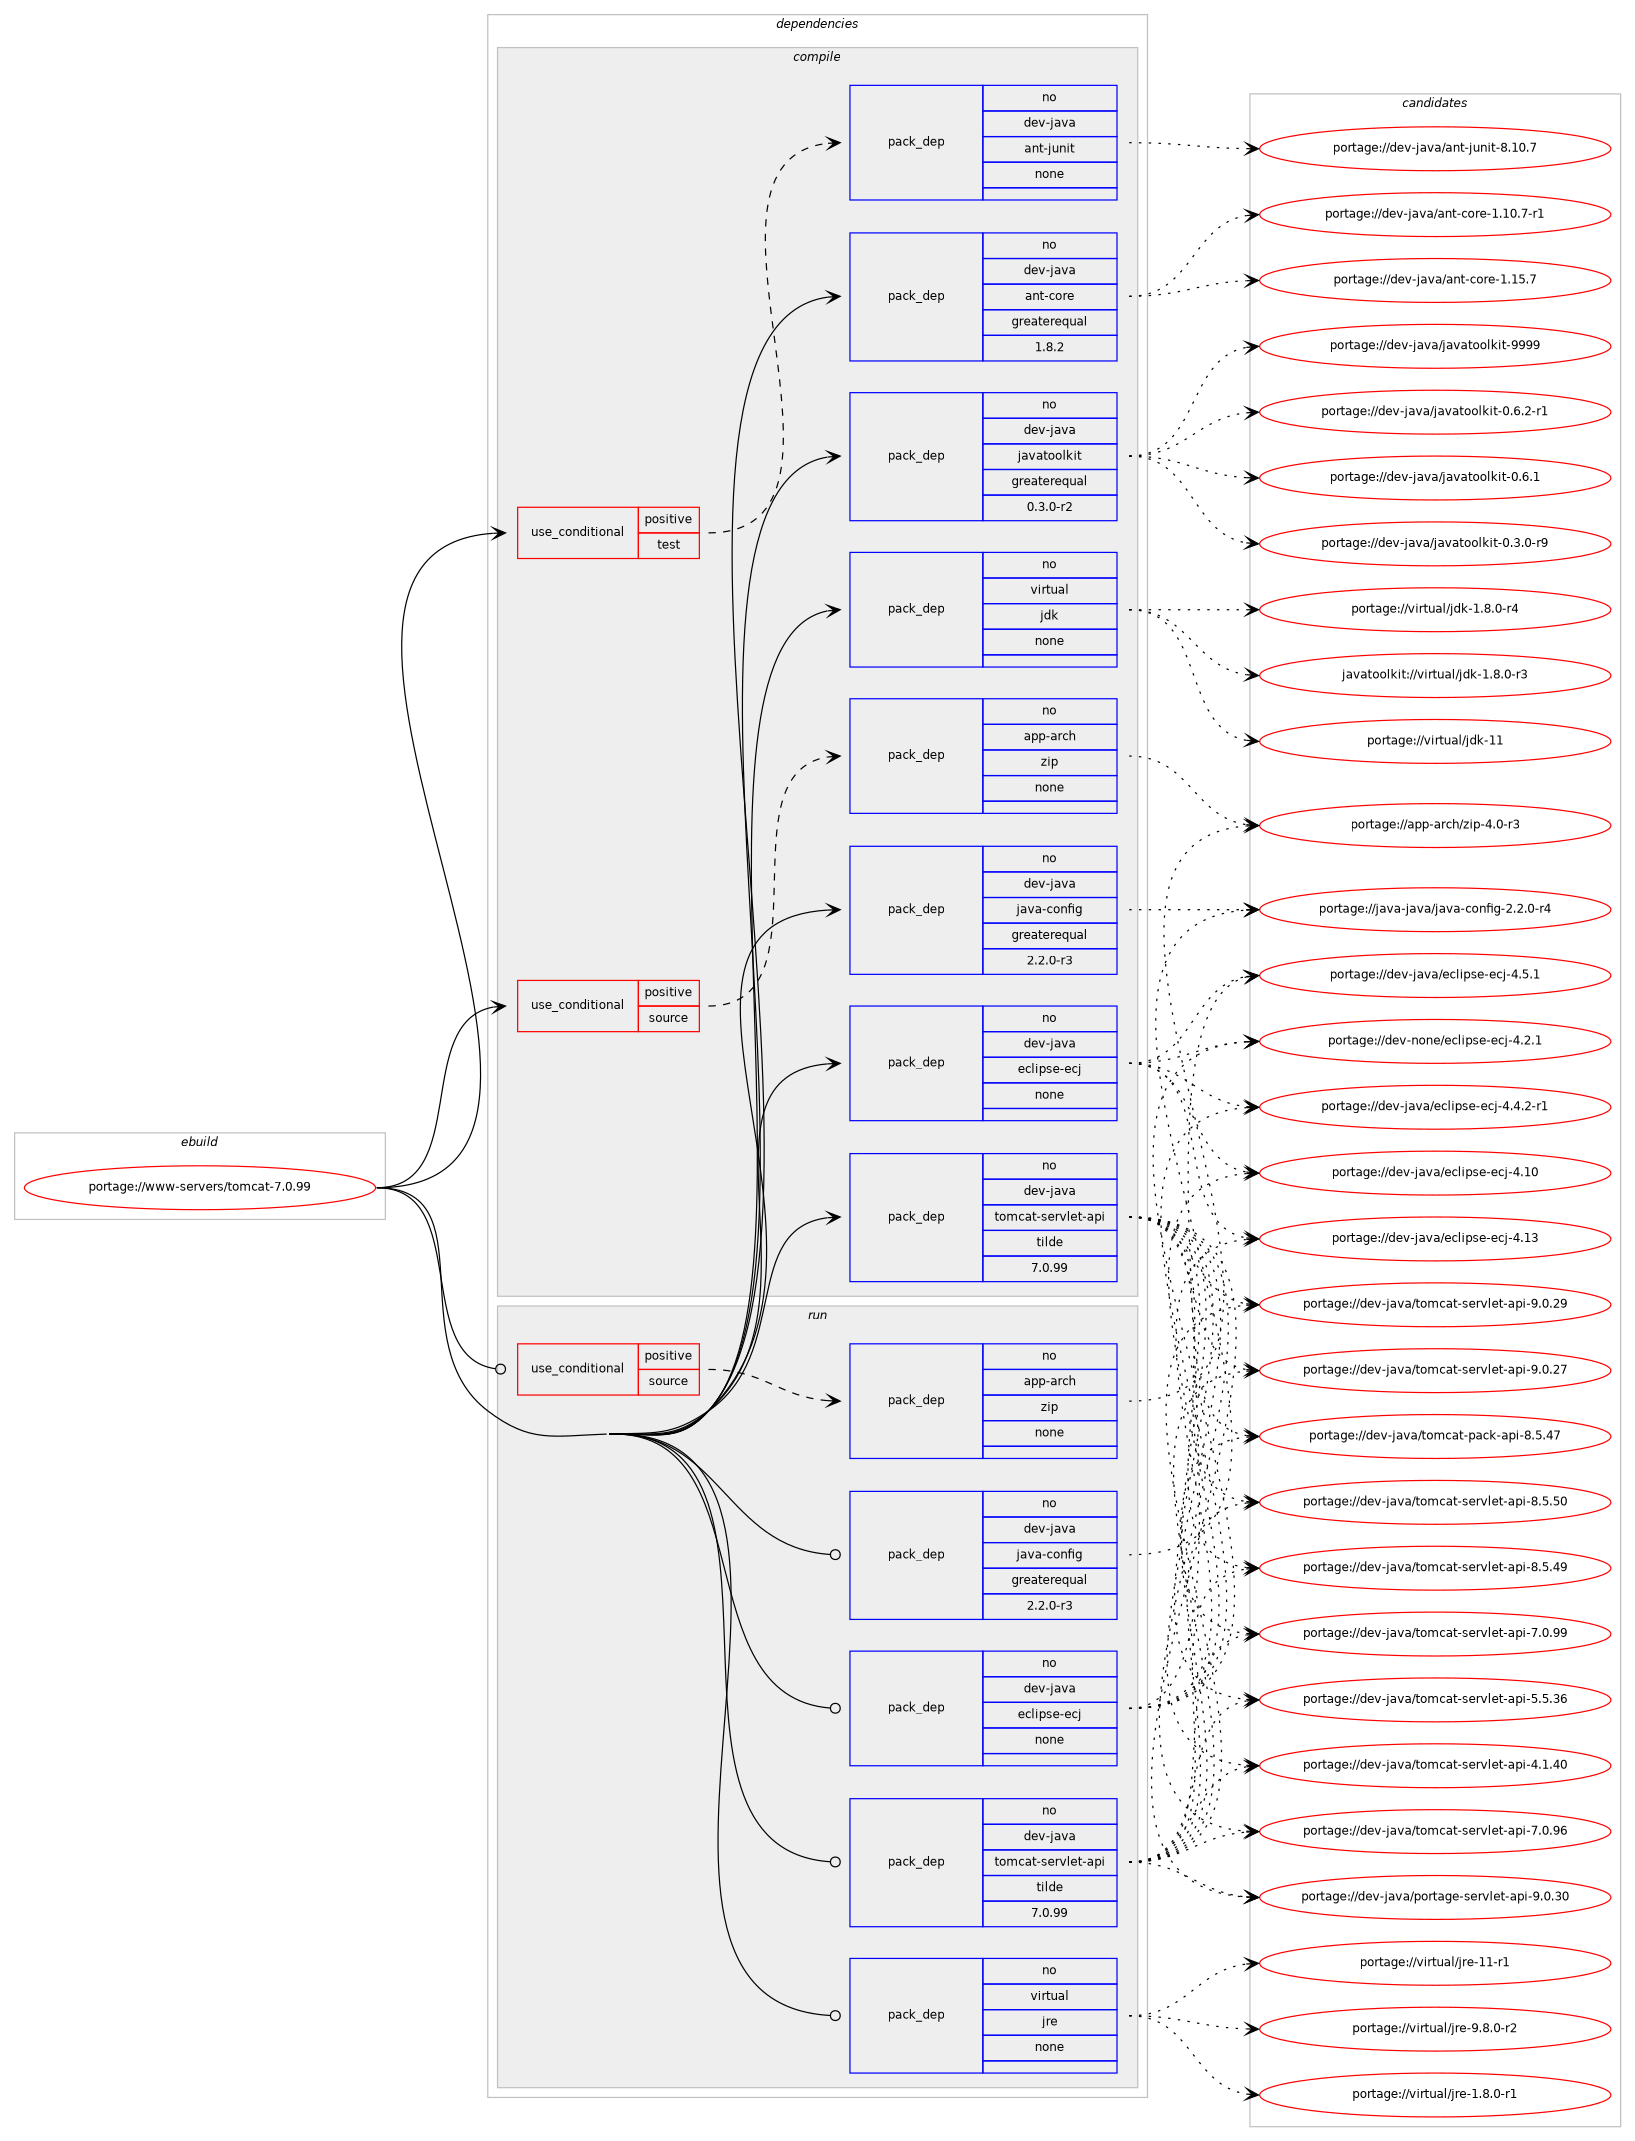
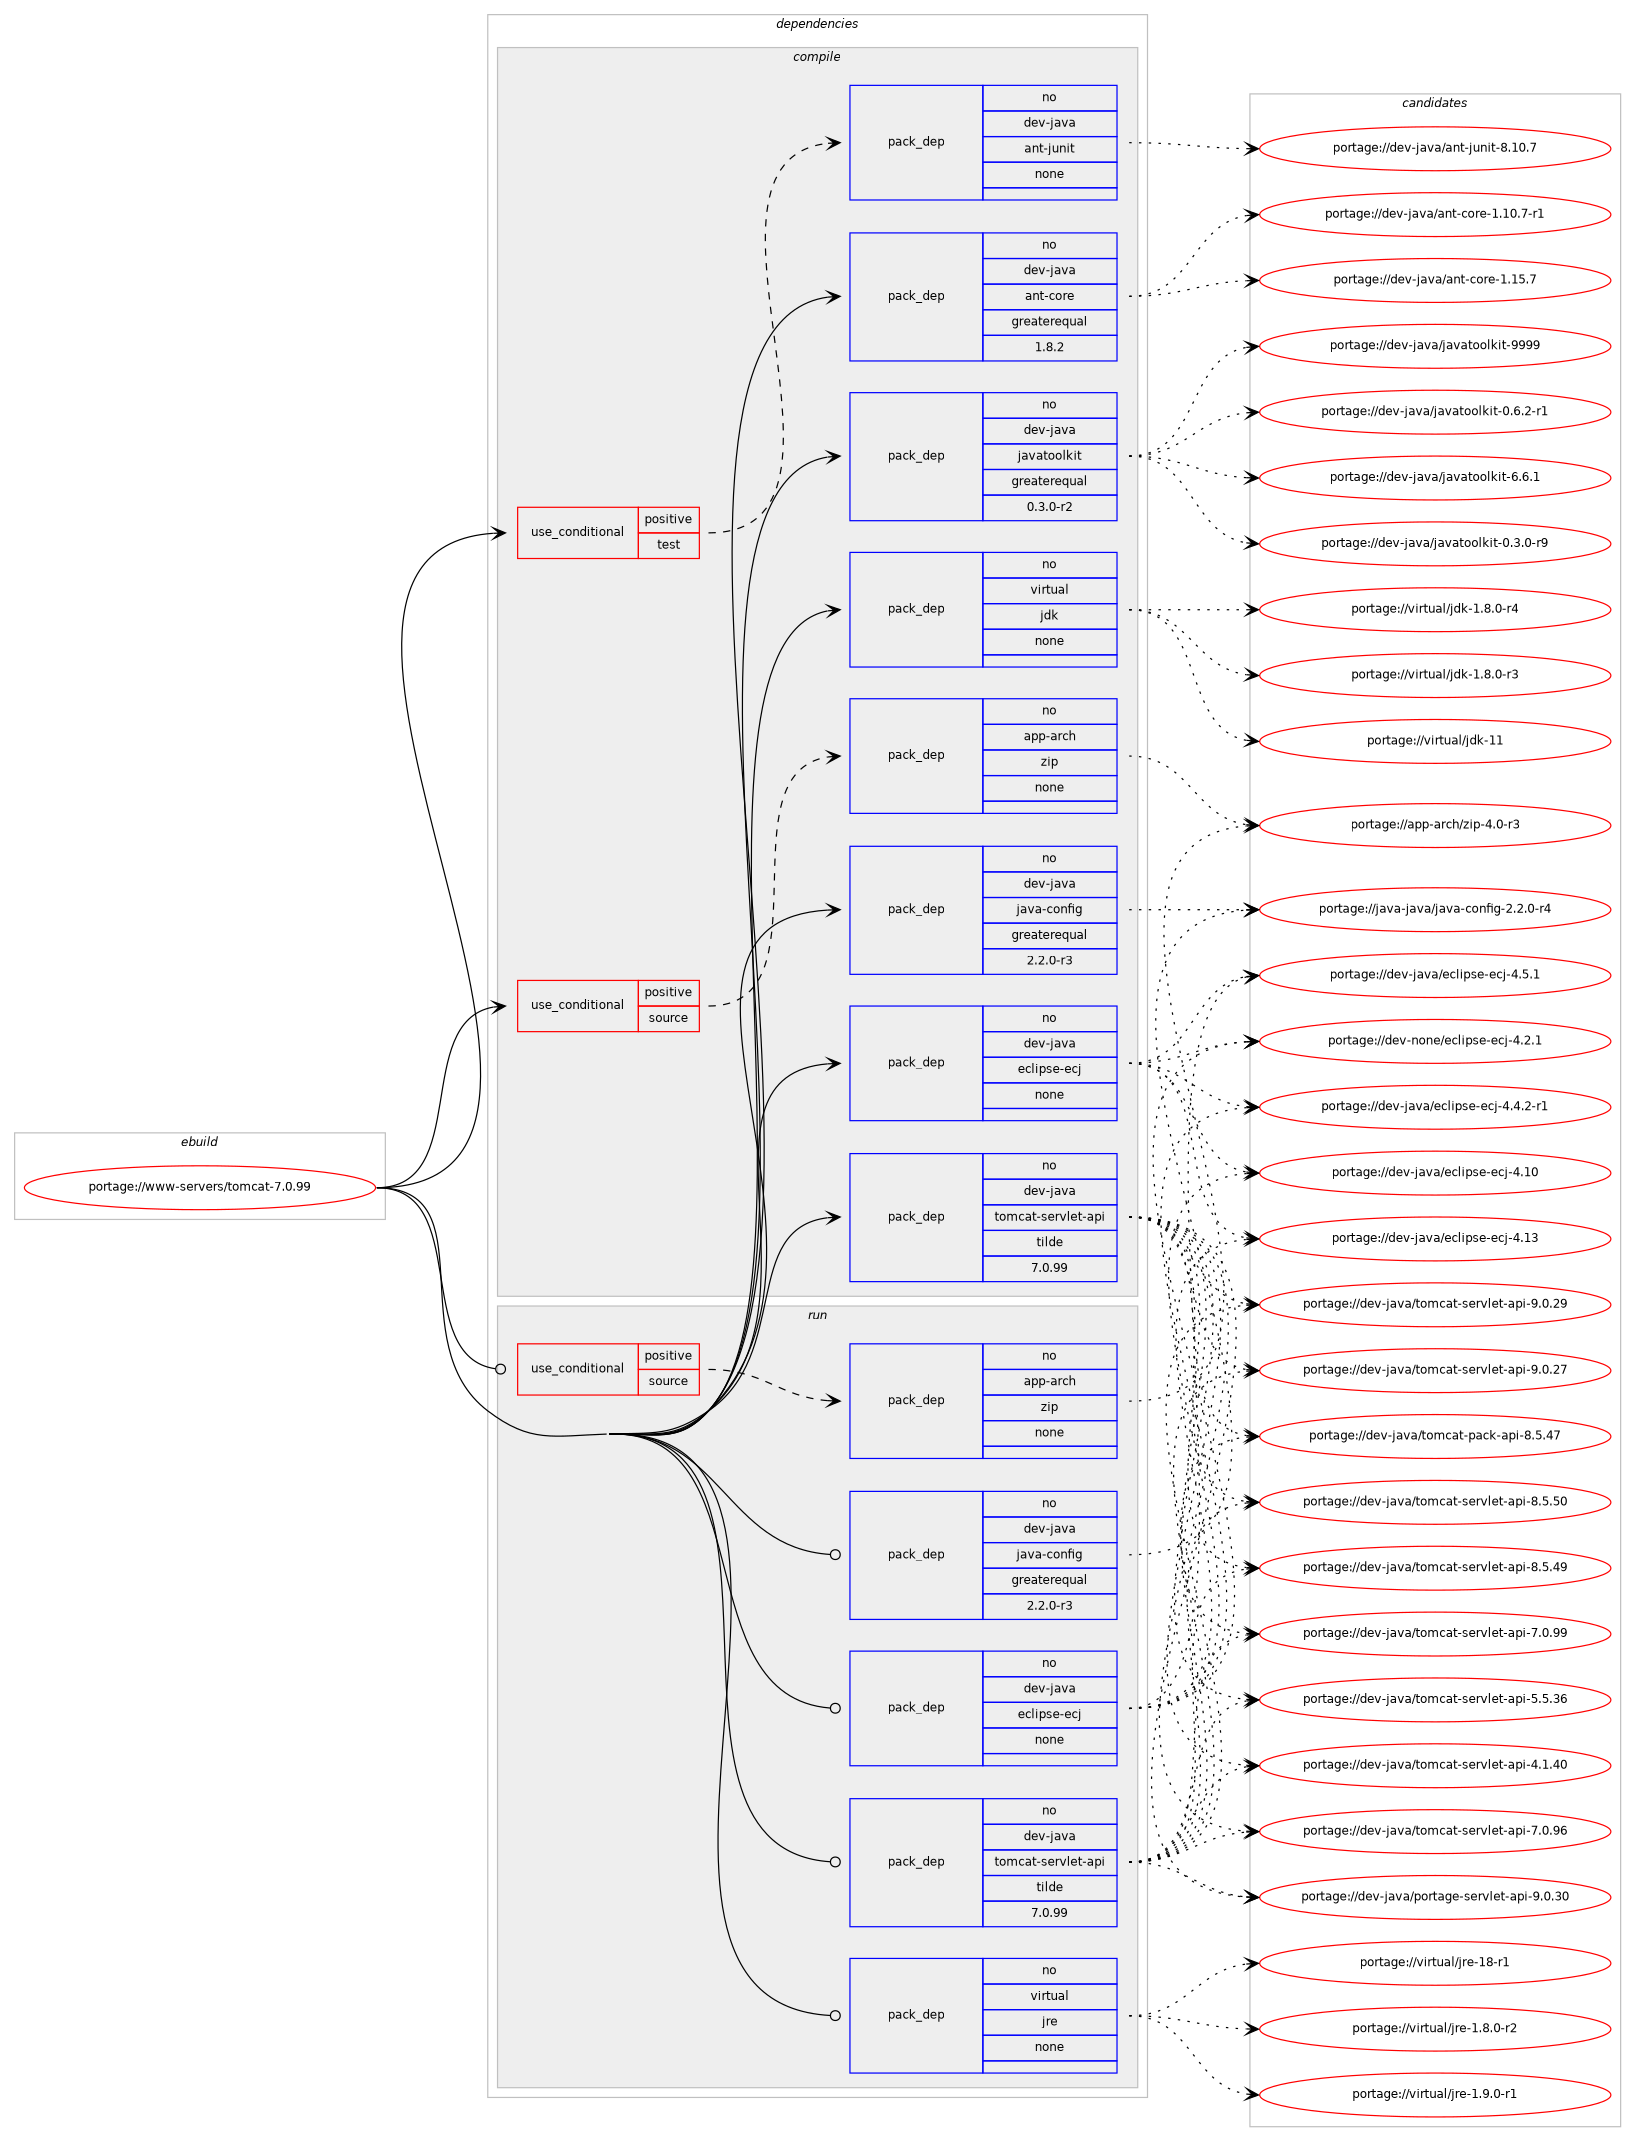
(1435, 478) -> (1435, 478)
(1435, 676) -> (1435, 676)
(1435, 1963) -> (1435, 1963)
(1435, 2029) -> (1435, 2029)
(1435, 2095) -> (1435, 2095)
